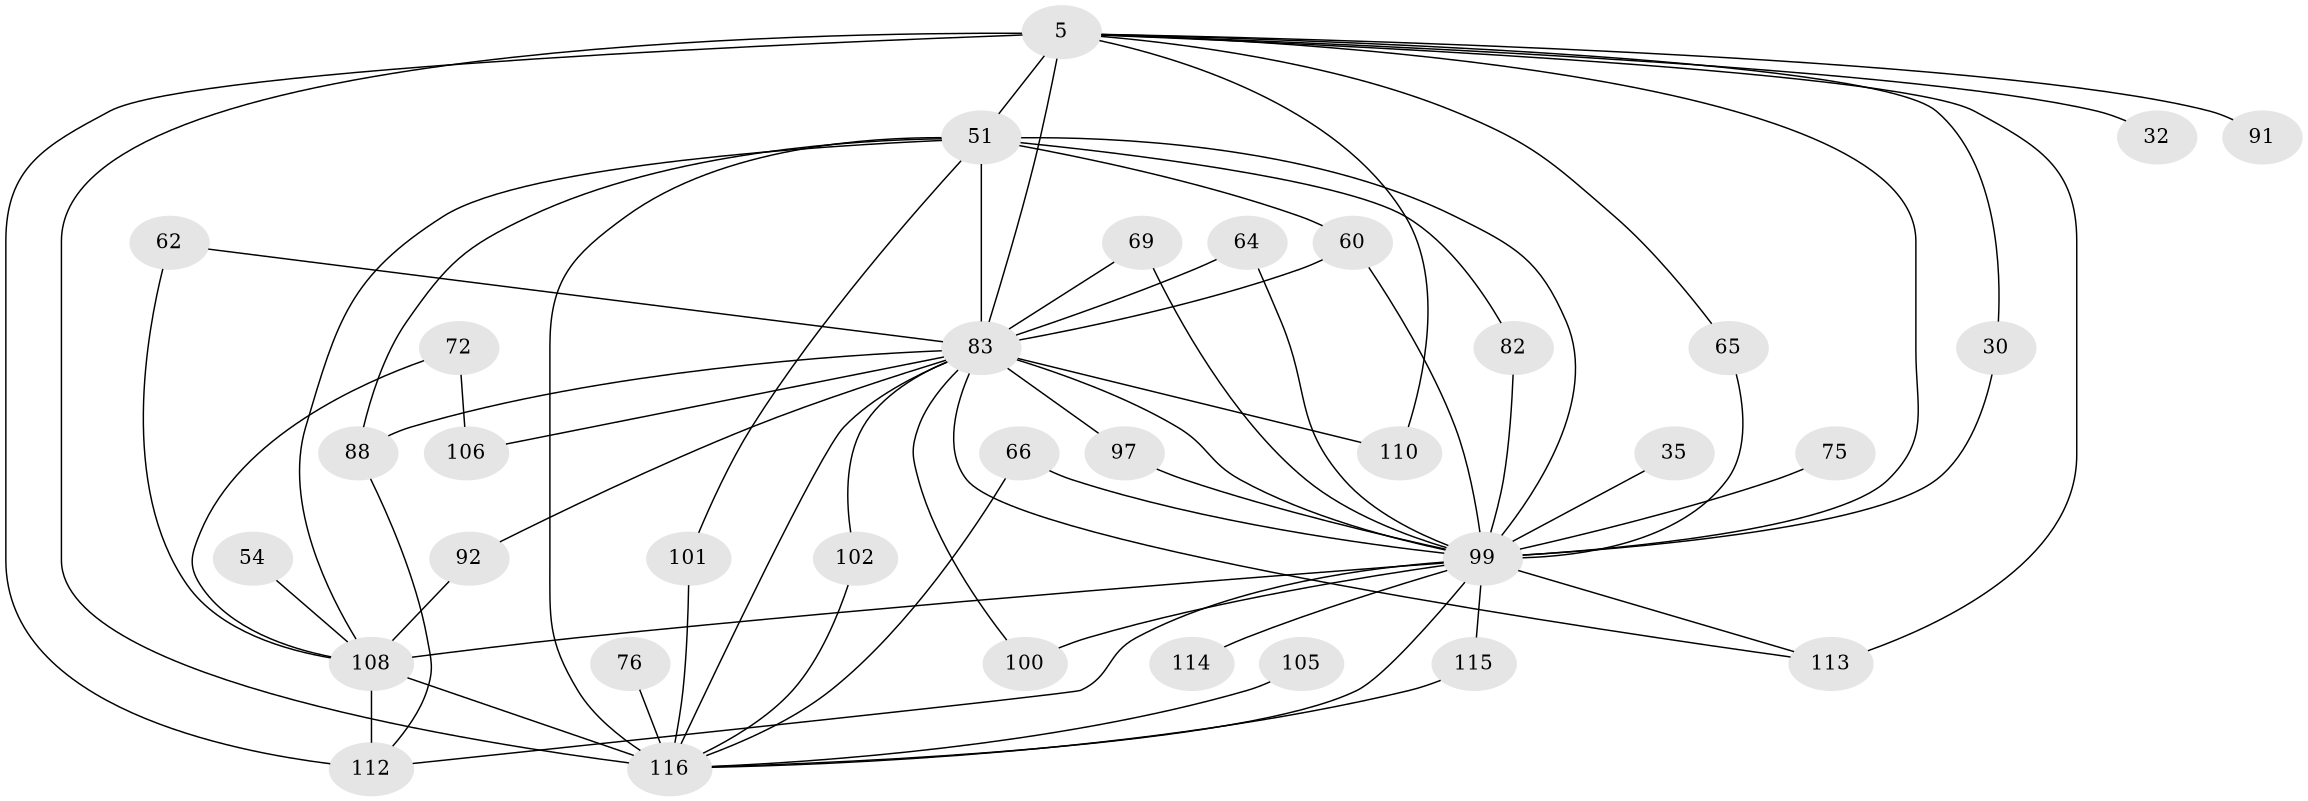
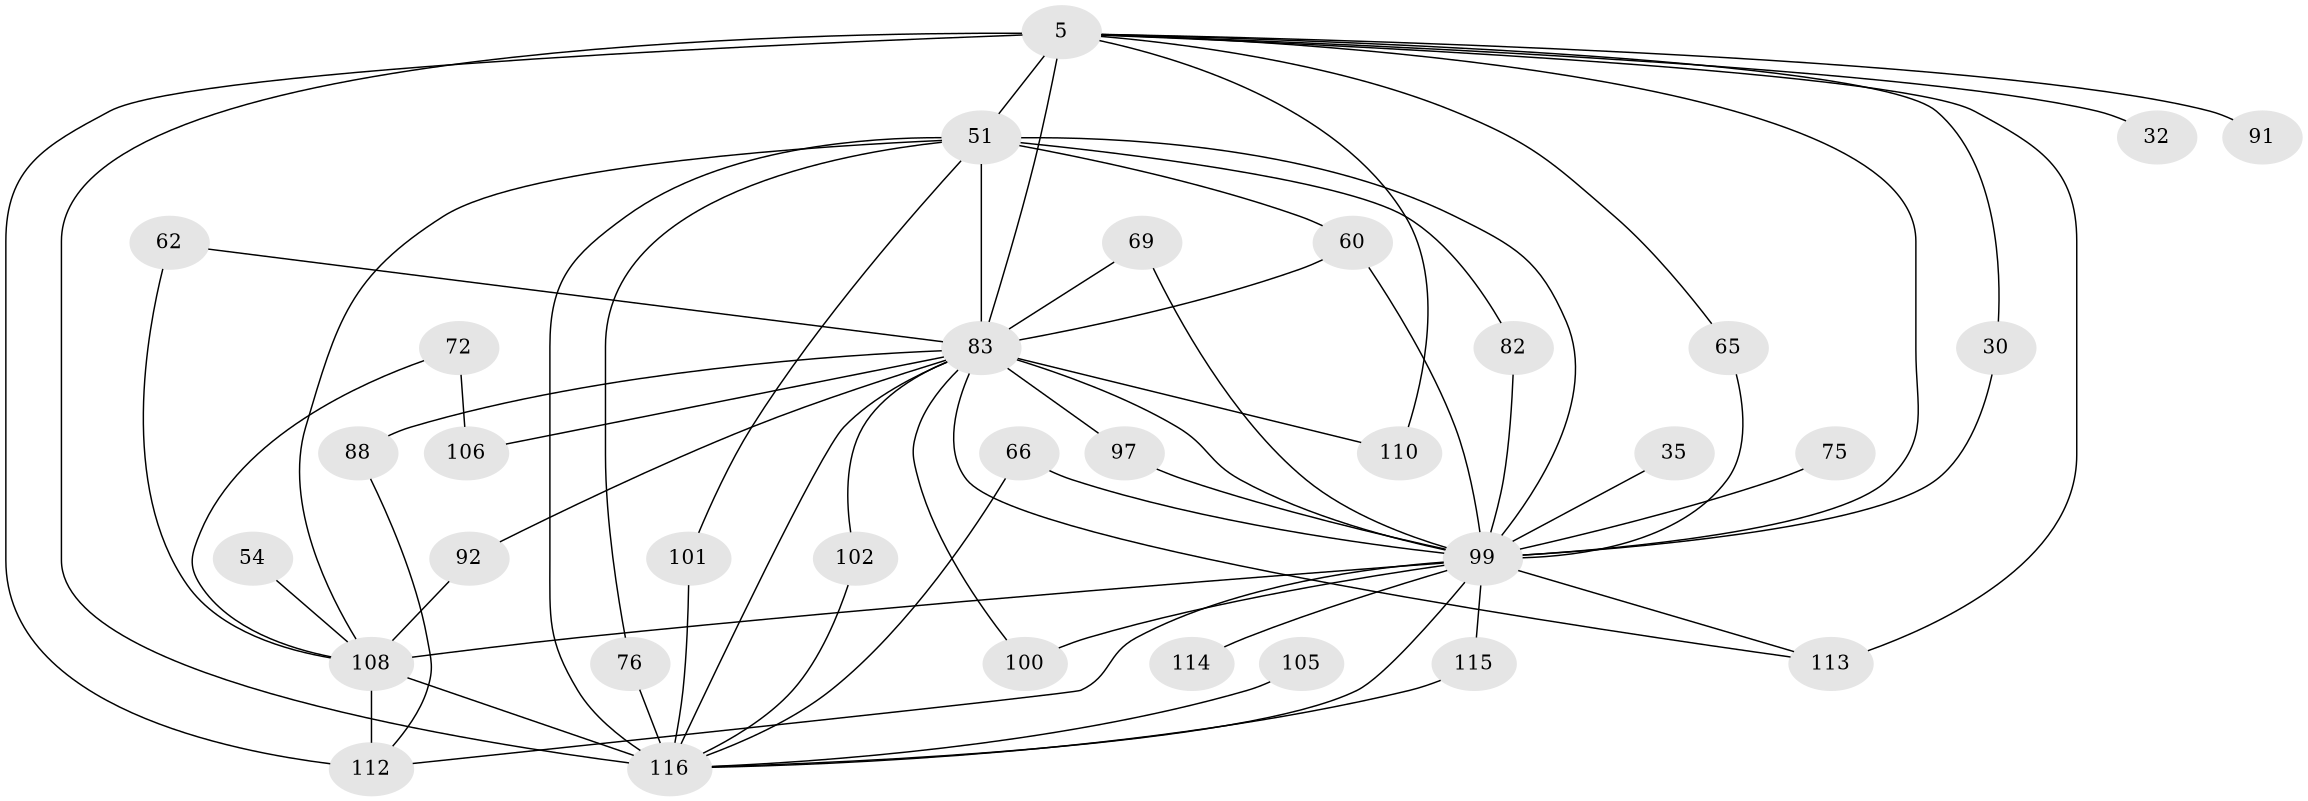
(596, 190) -> (624, 283)
(1248, 243) -> none
